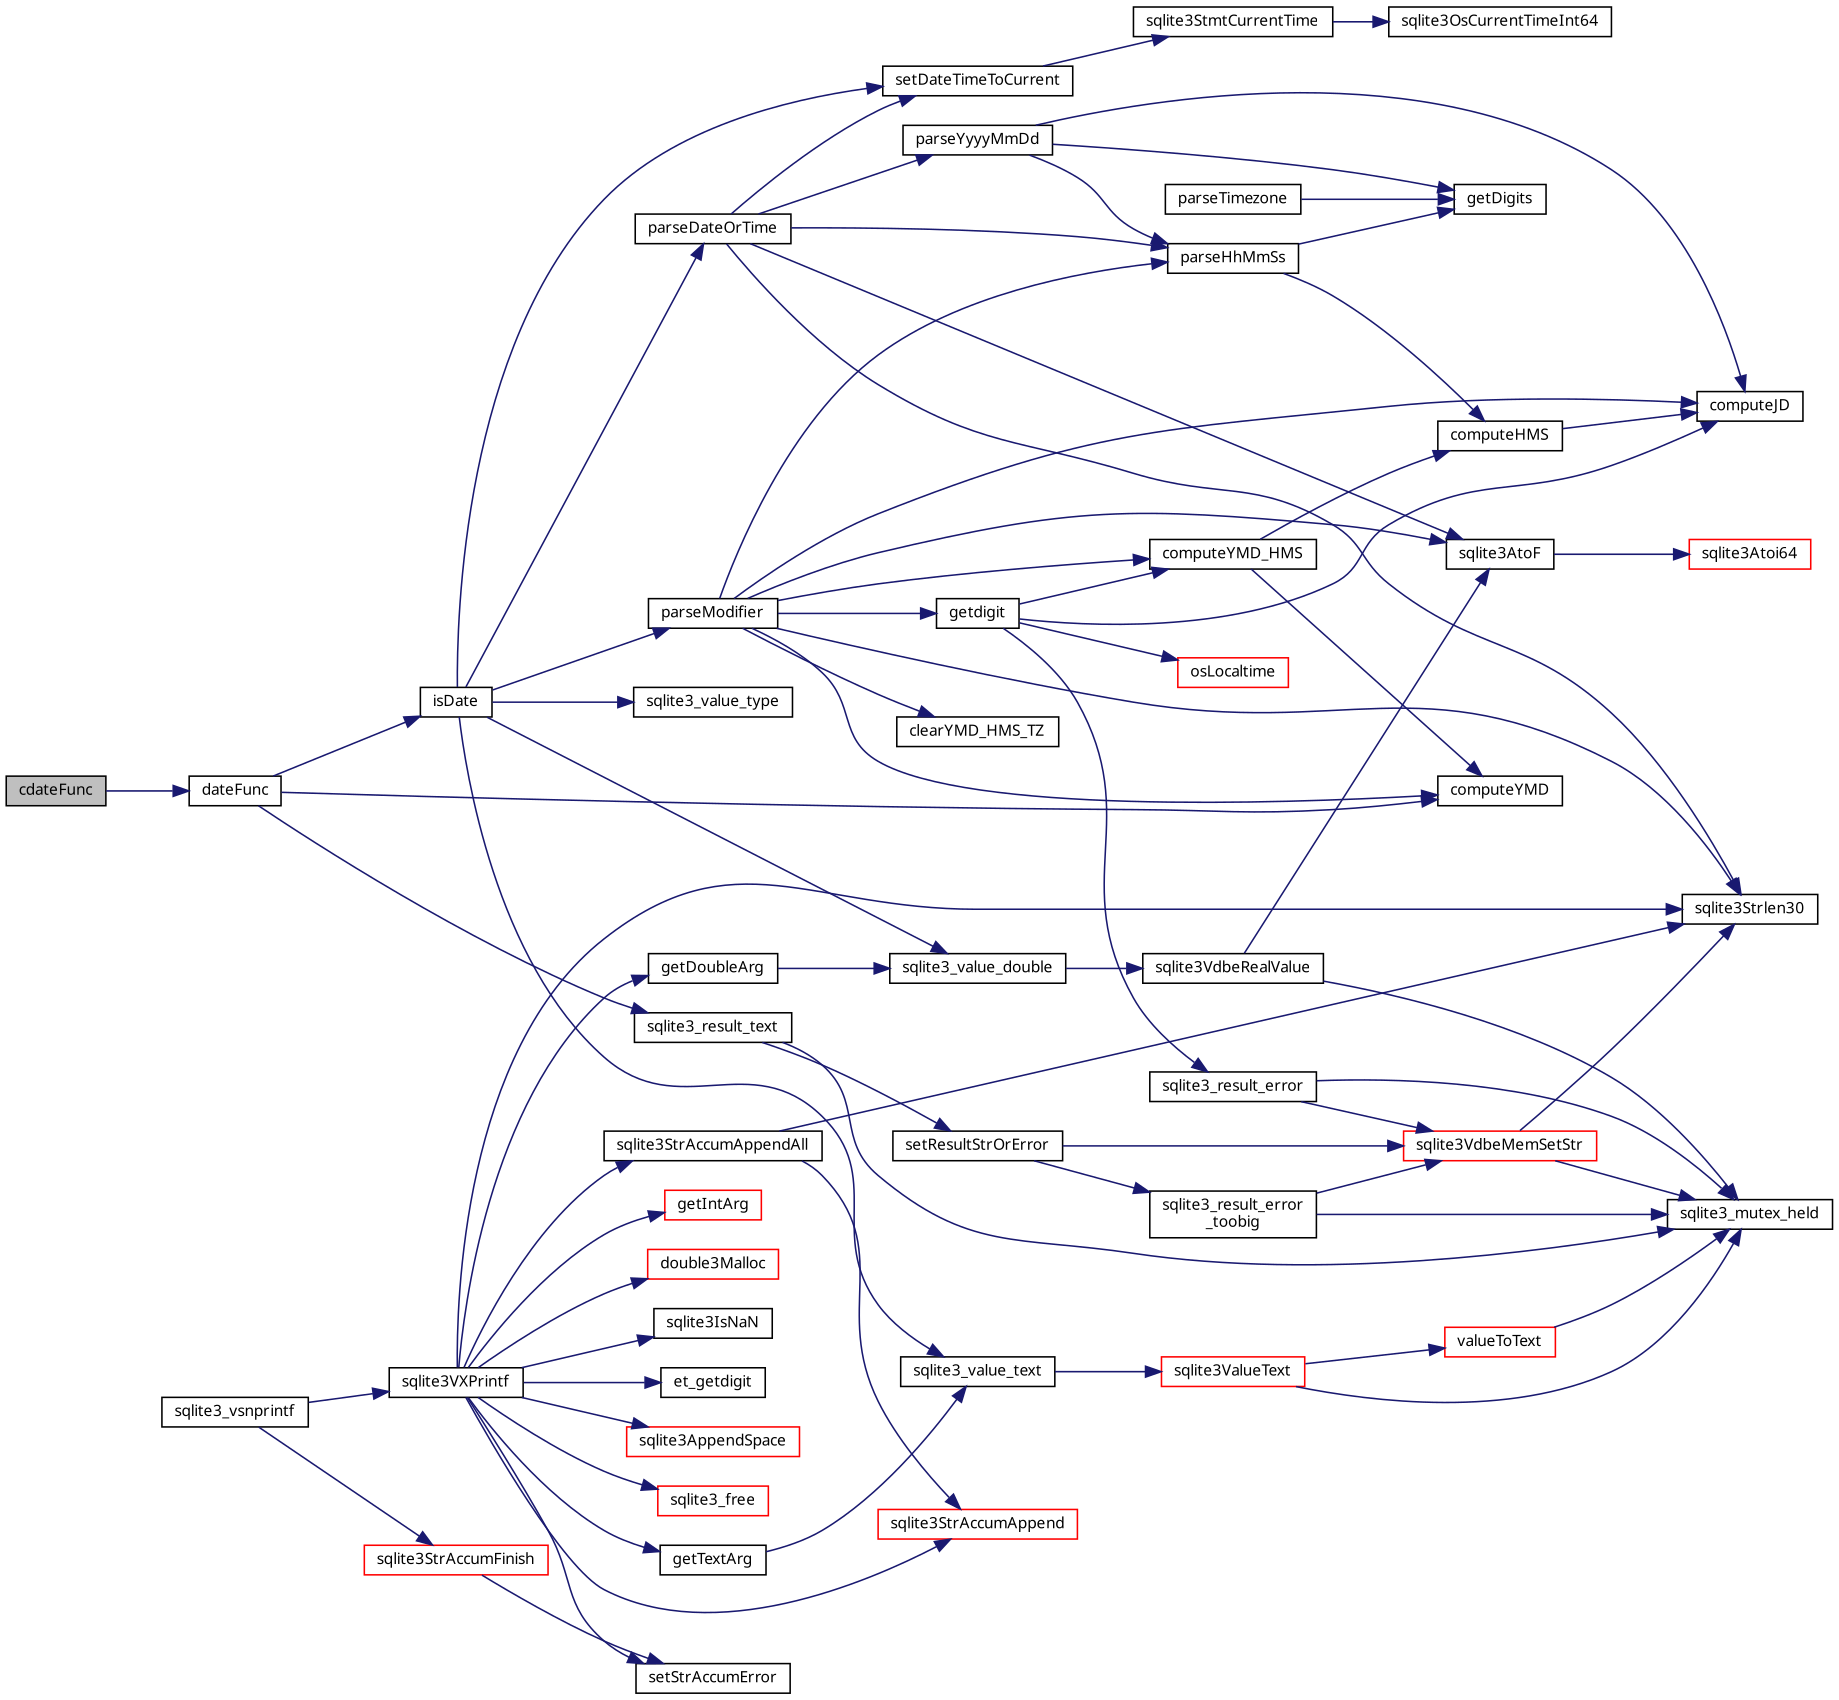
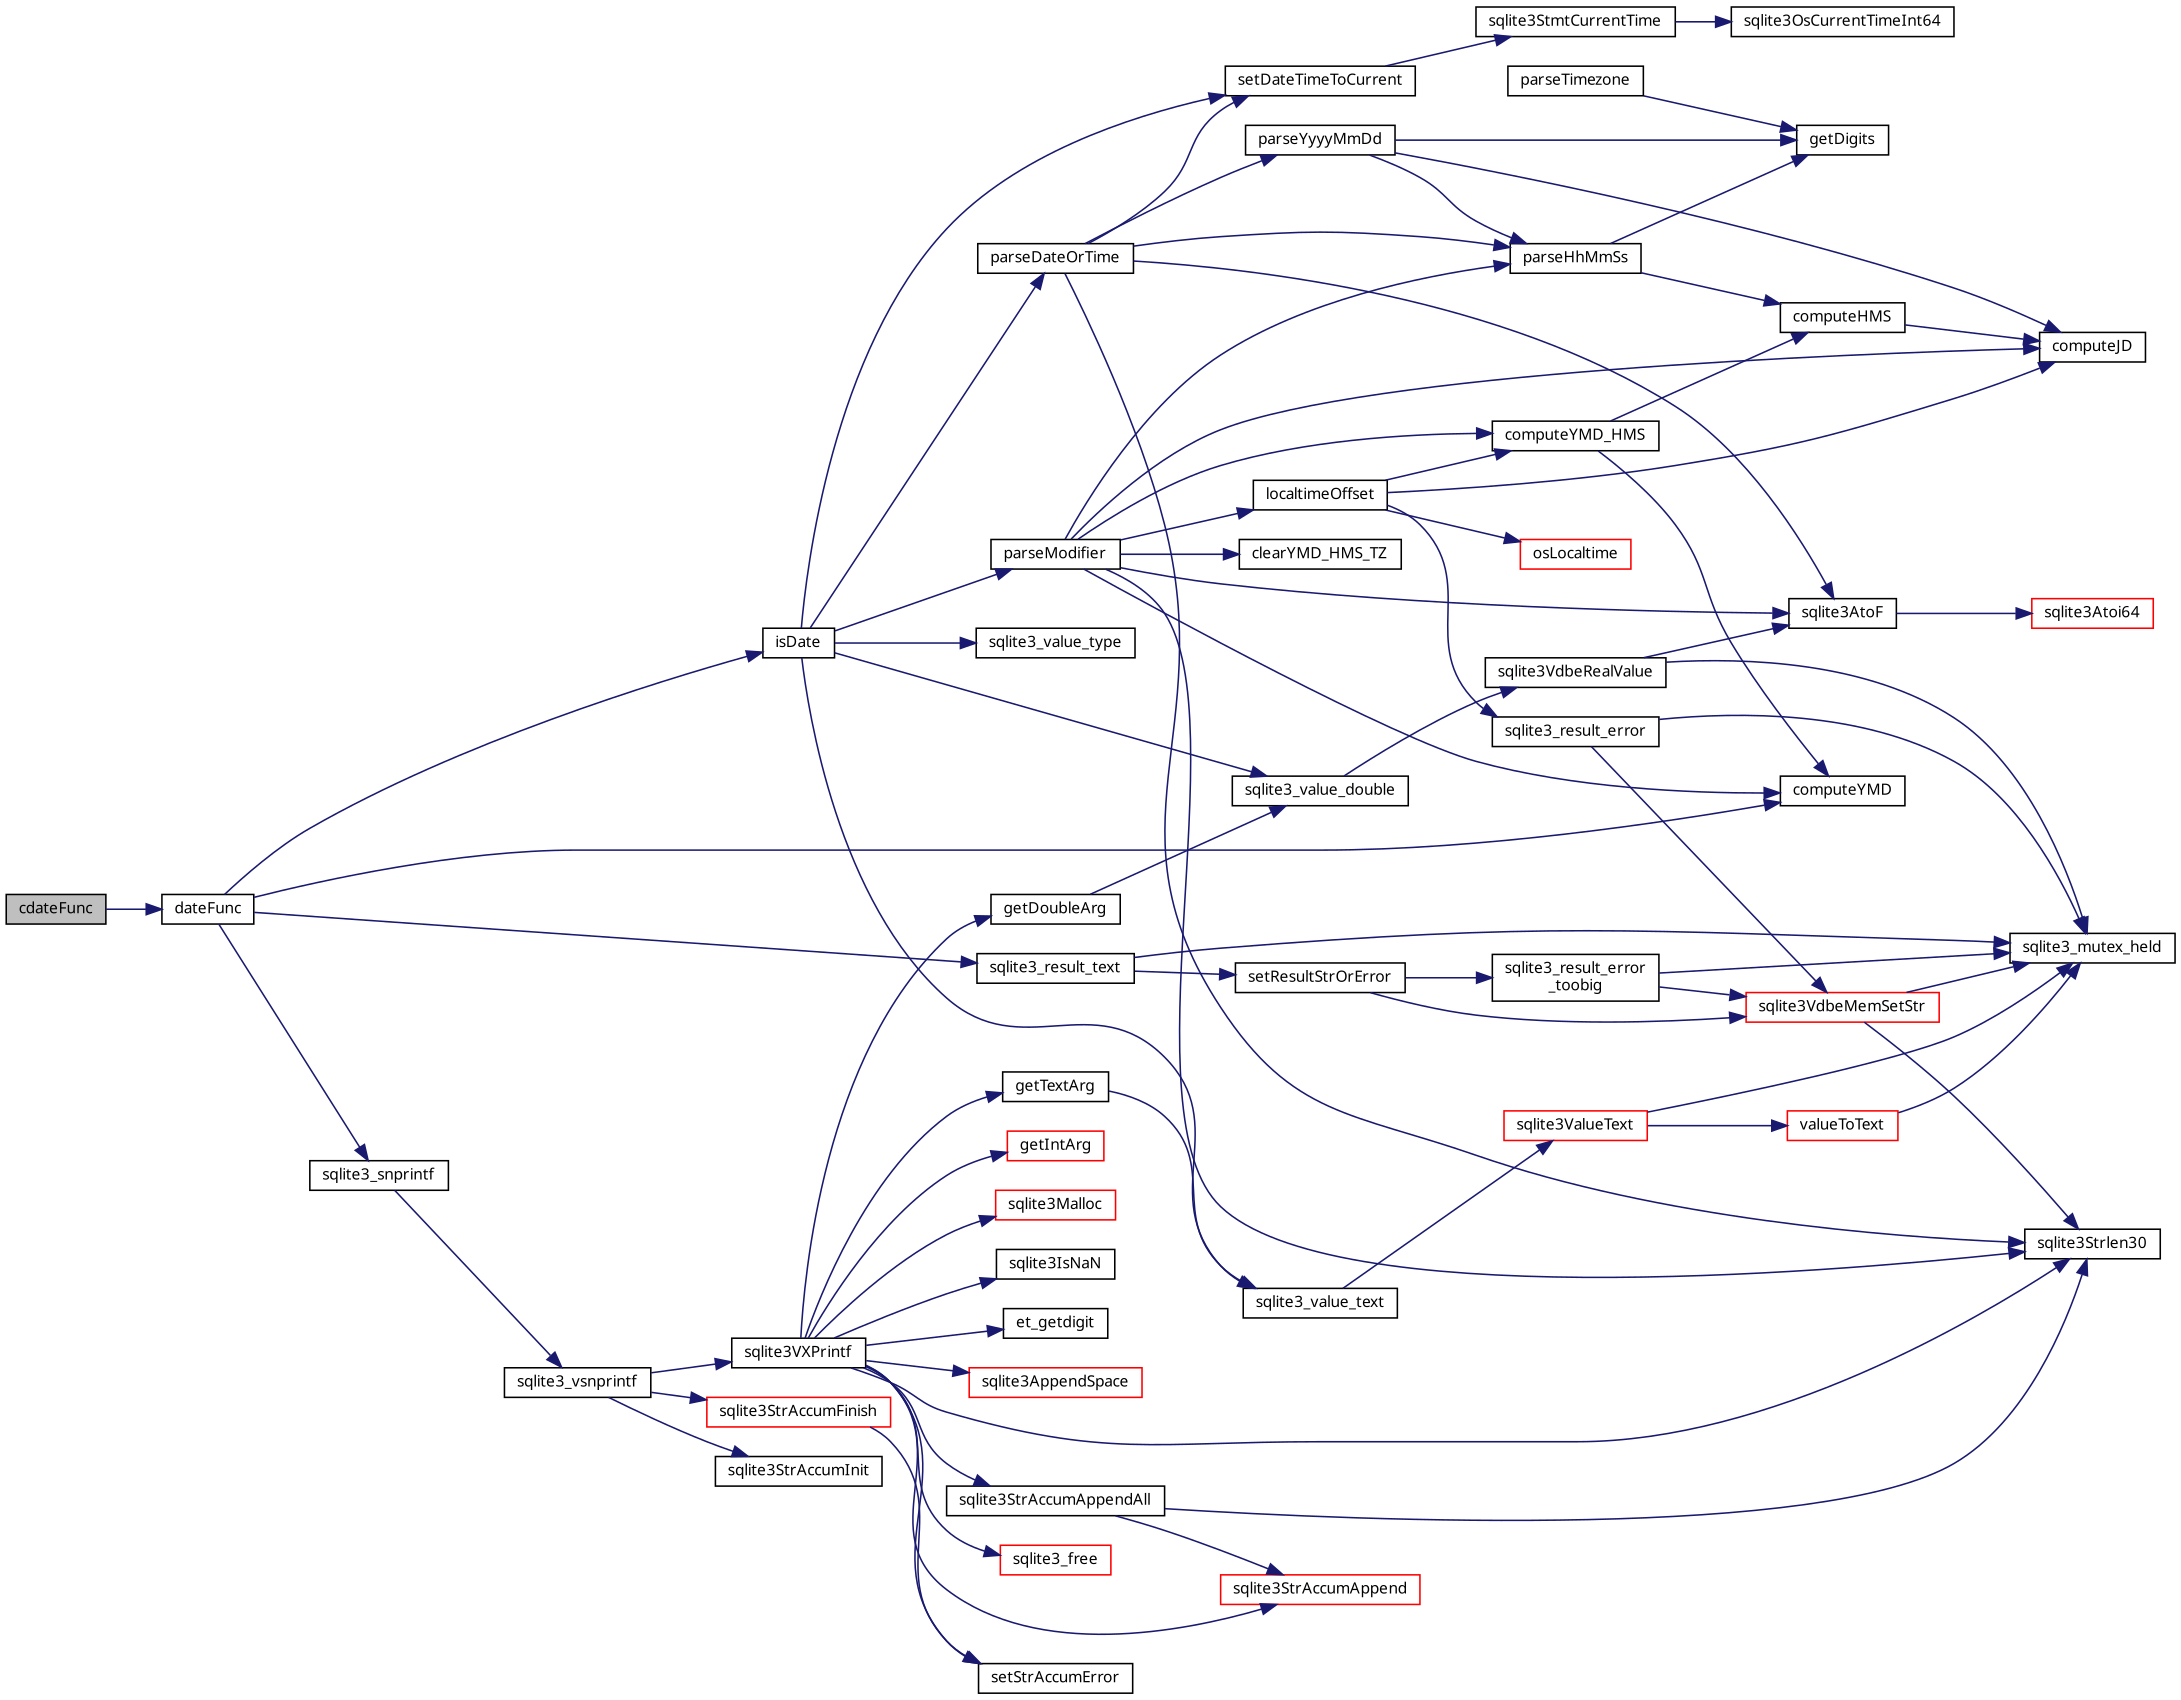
(978, 613) -> (1320, 495)
none -> (379, 1175)
(713, 1264) -> (1056, 1205)
none -> (799, 1471)
